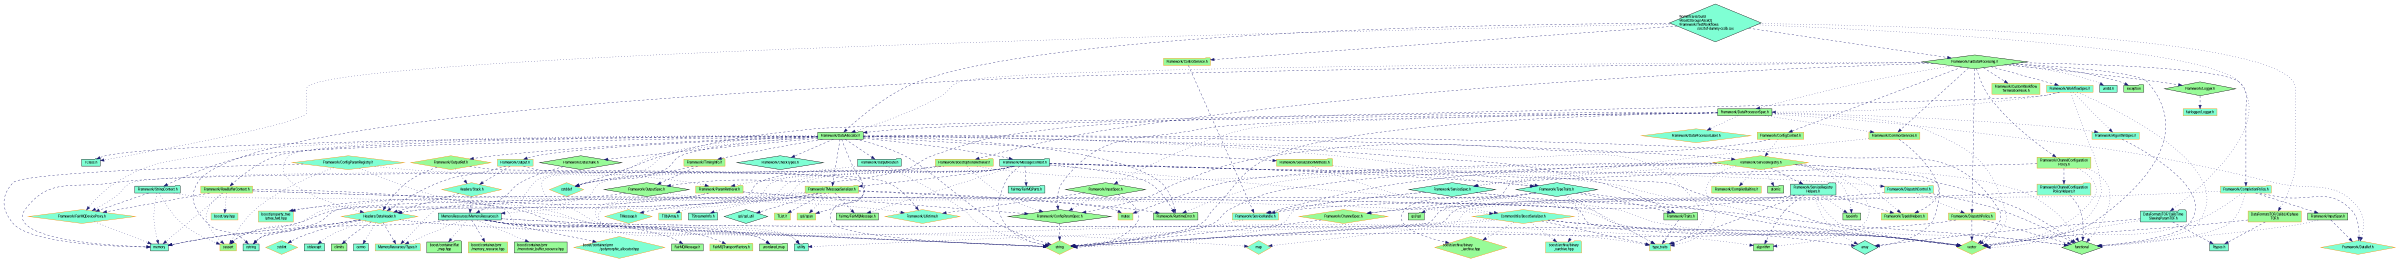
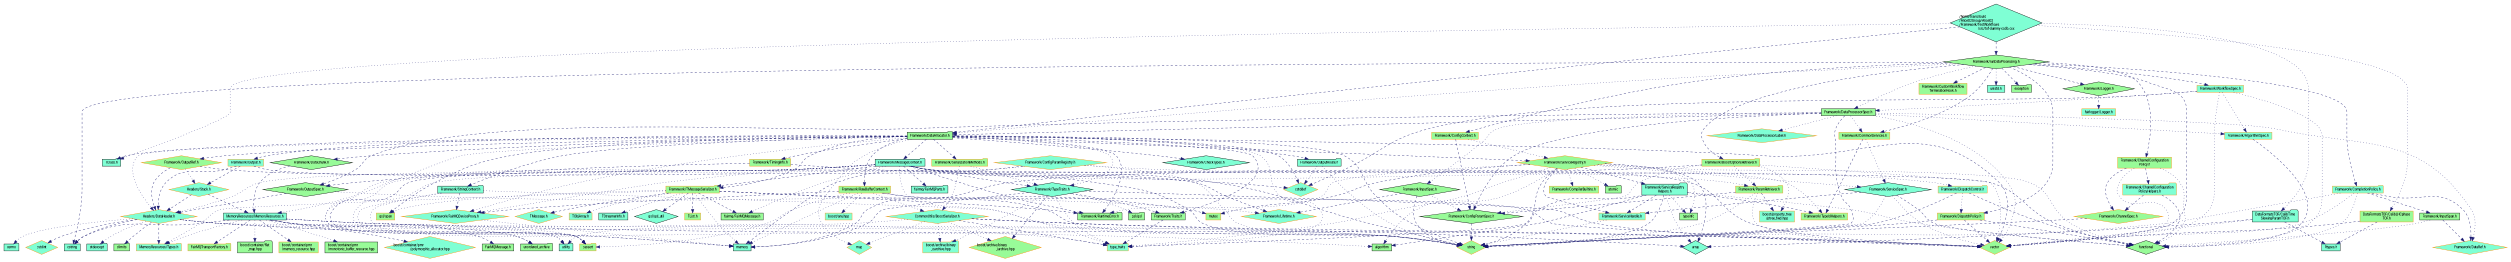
(1187, 62) -> none
(774, 247) -> (537, 247)
